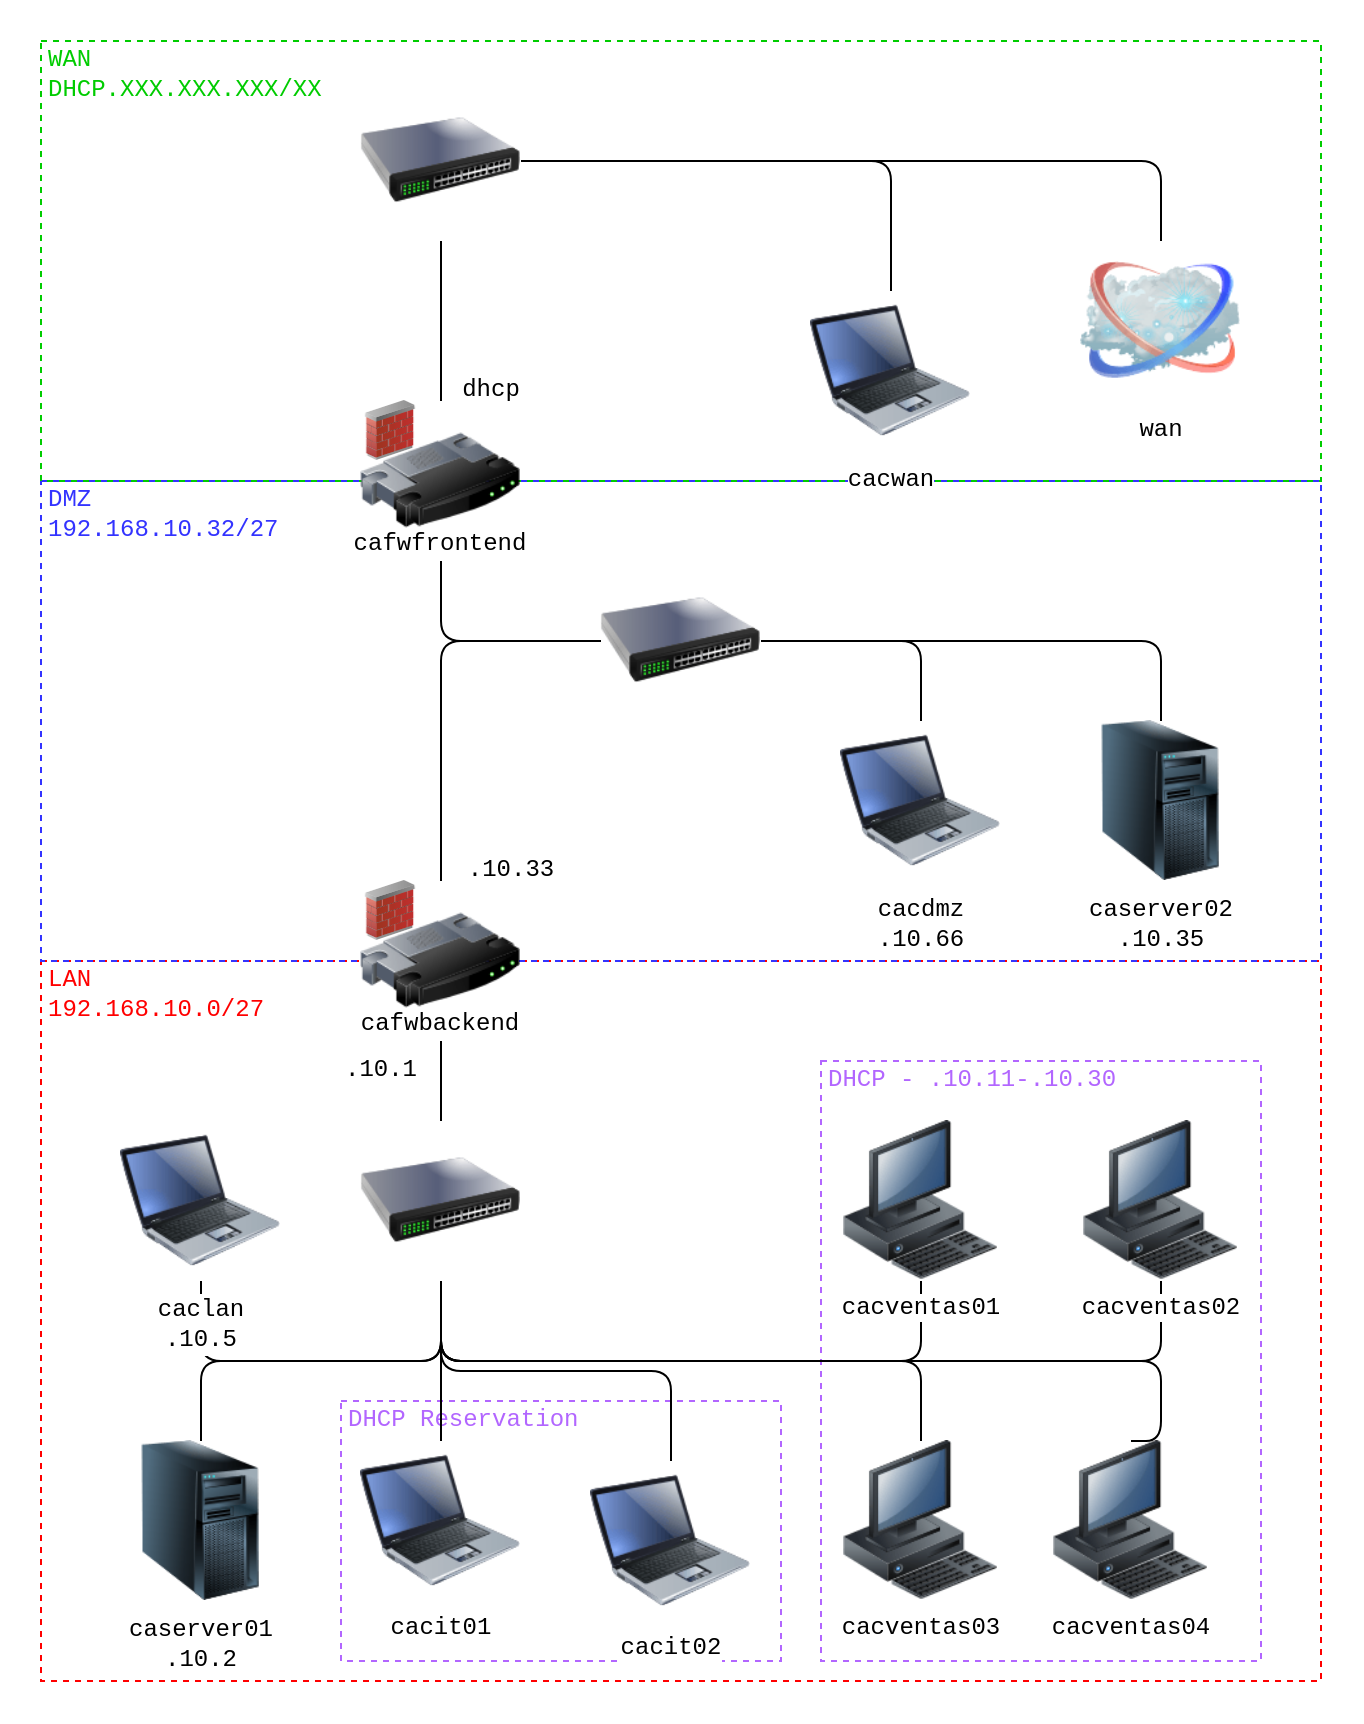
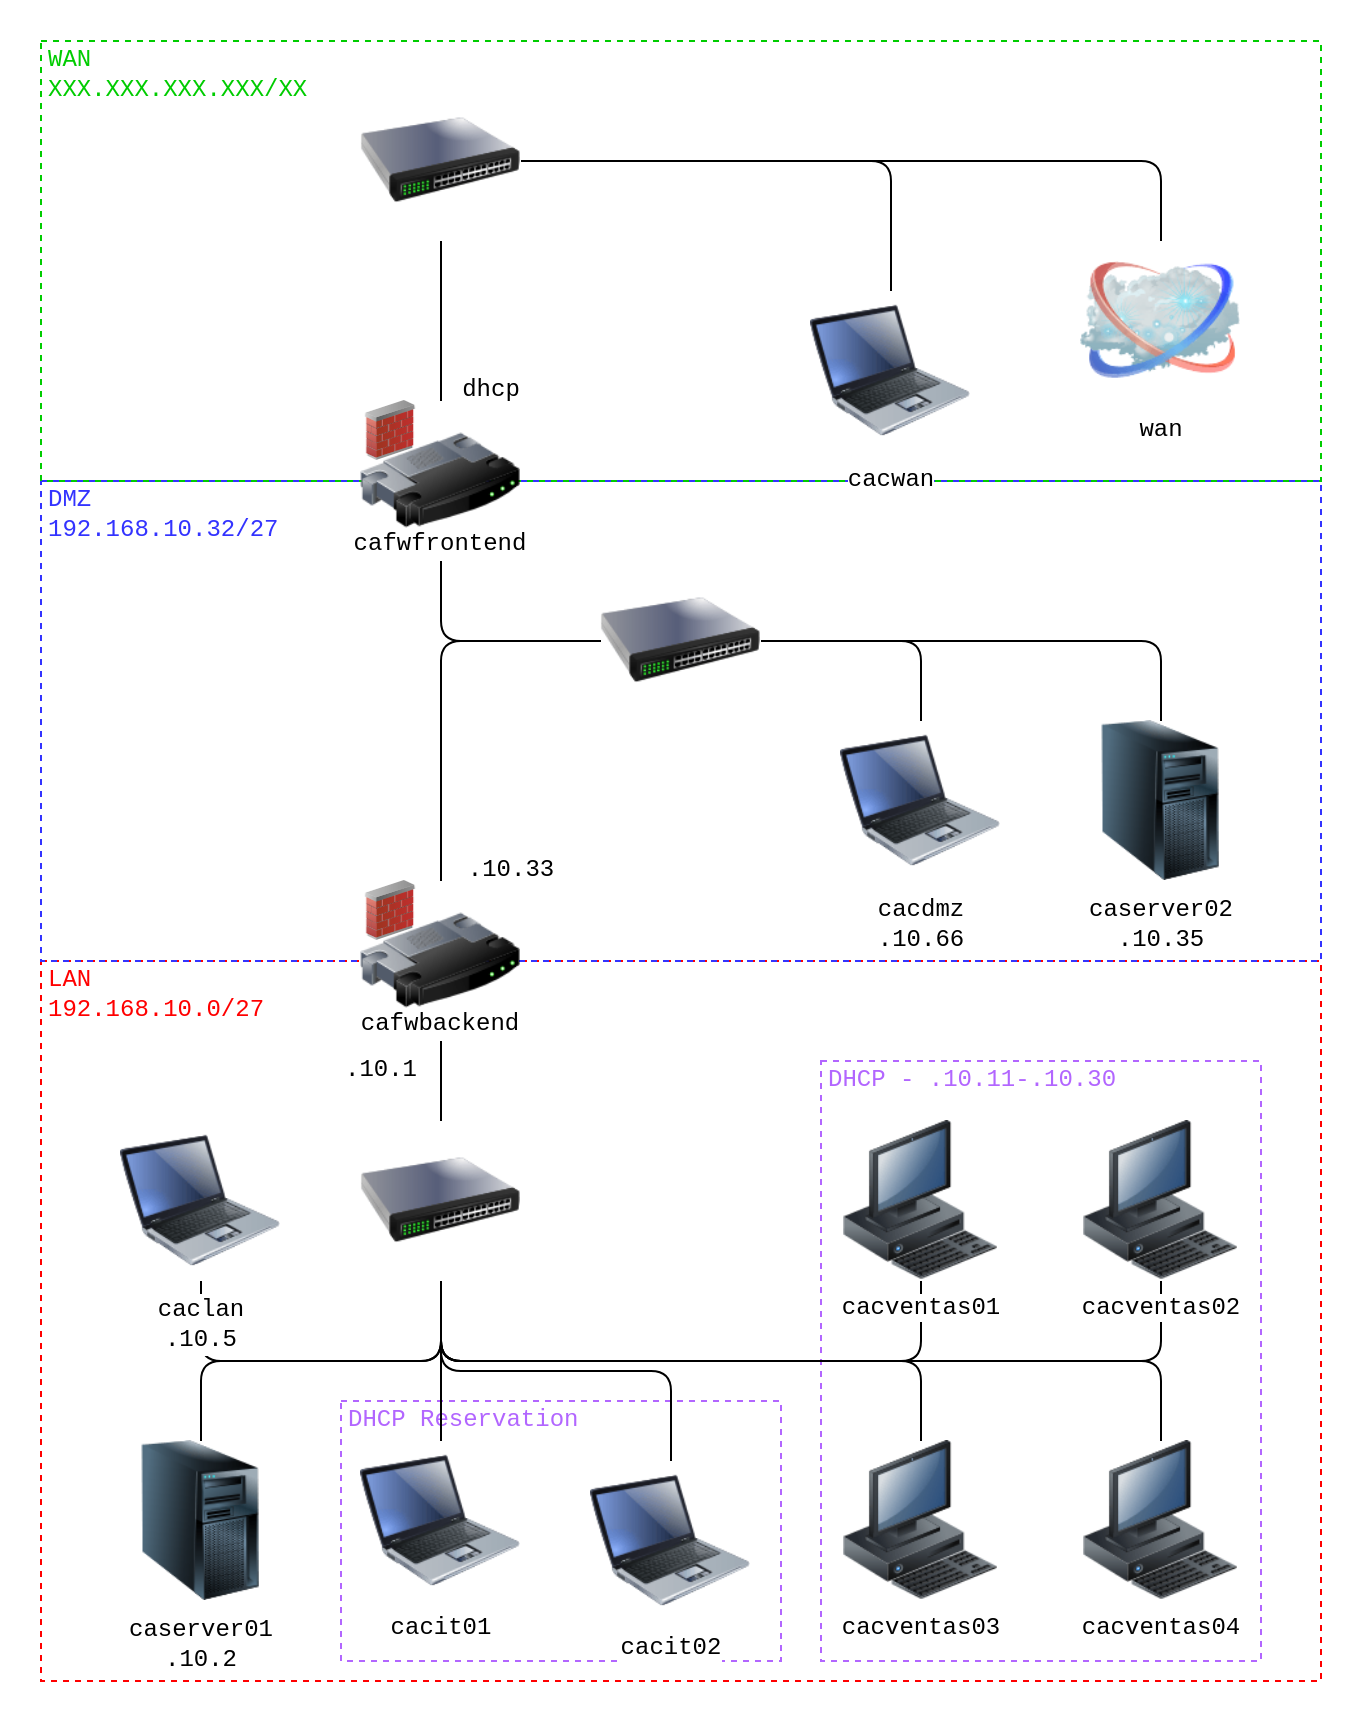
(167, 74) -> (161, 74)
(1131, 1521) -> (1161, 1521)
